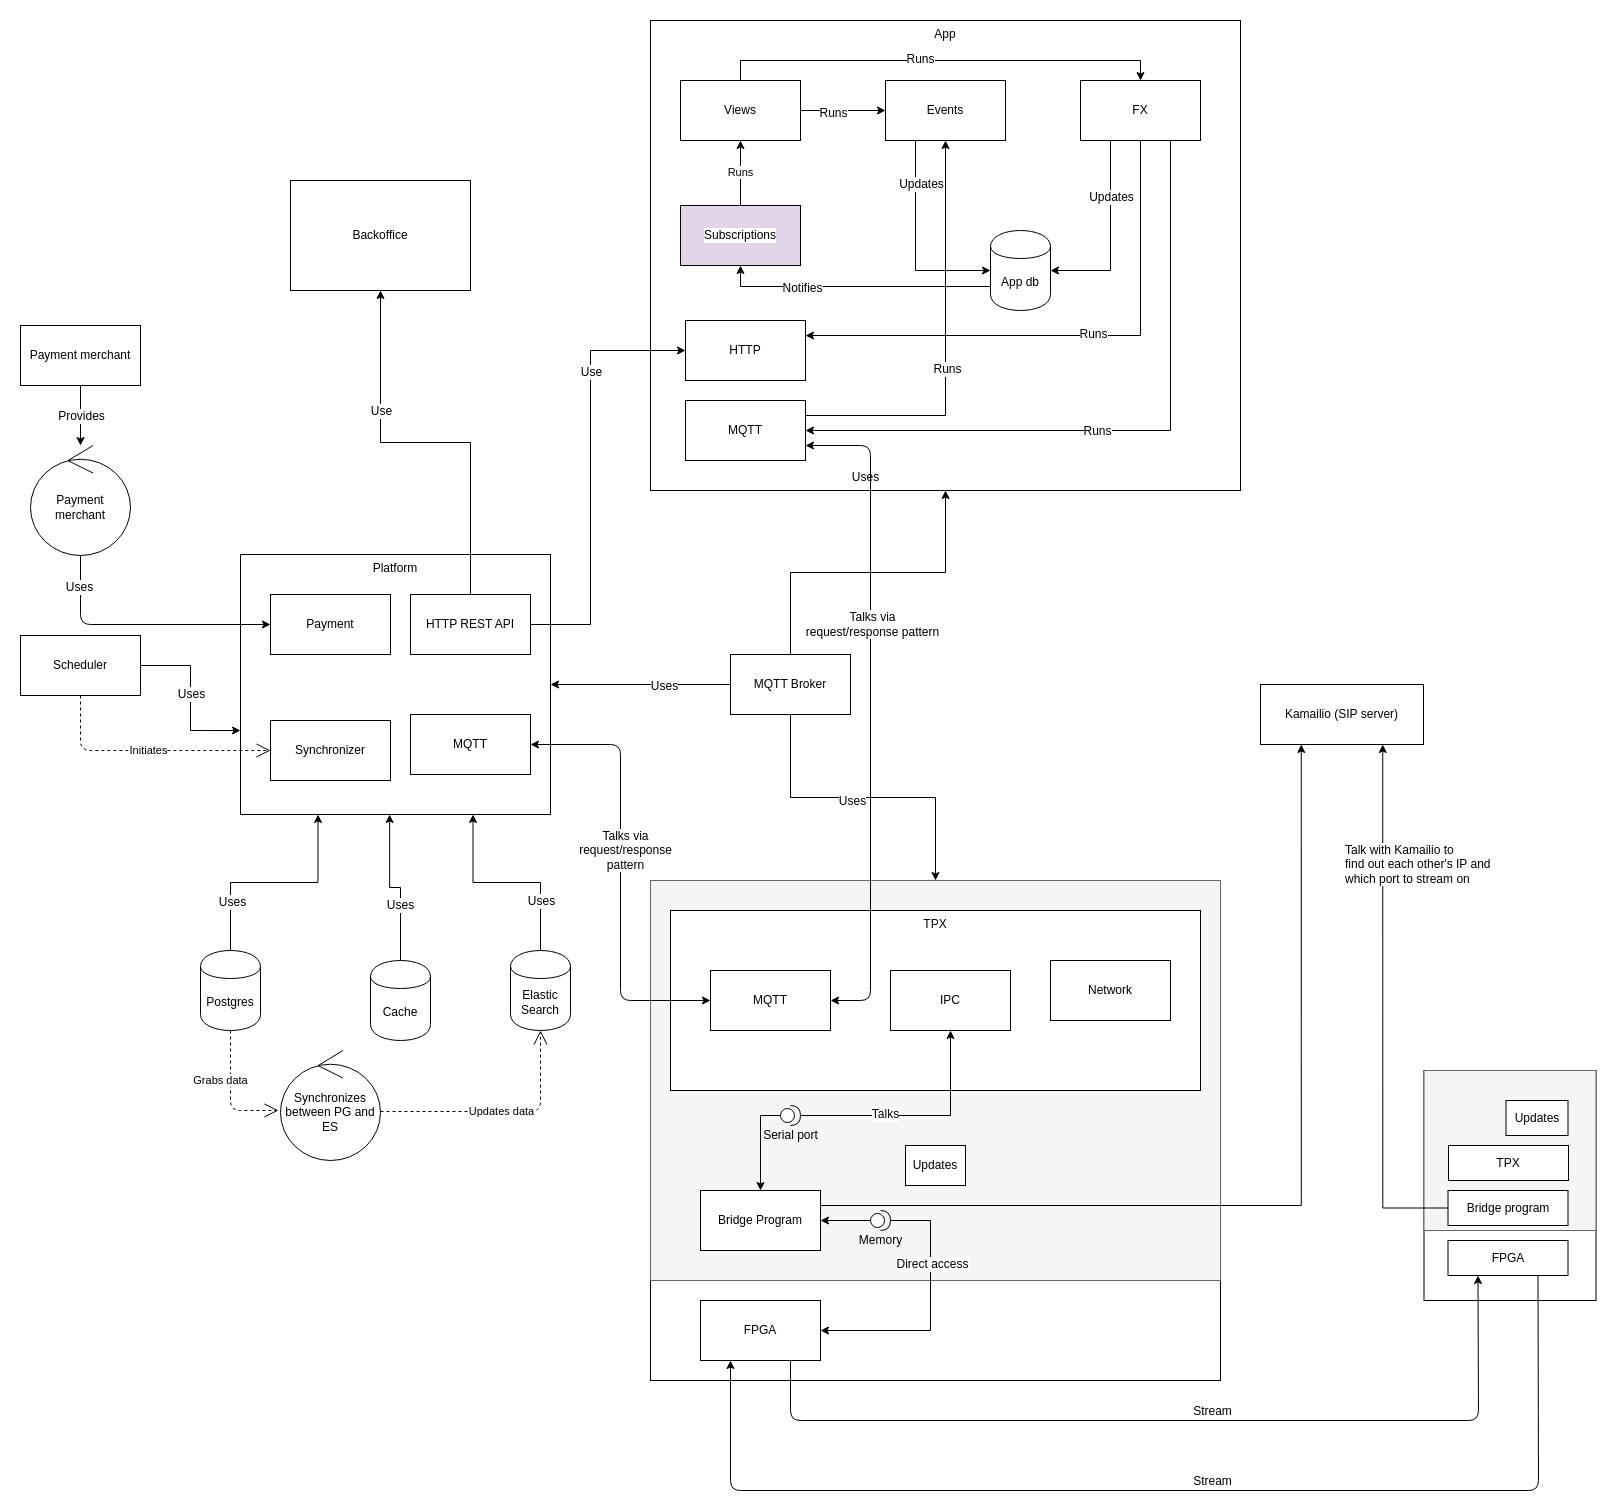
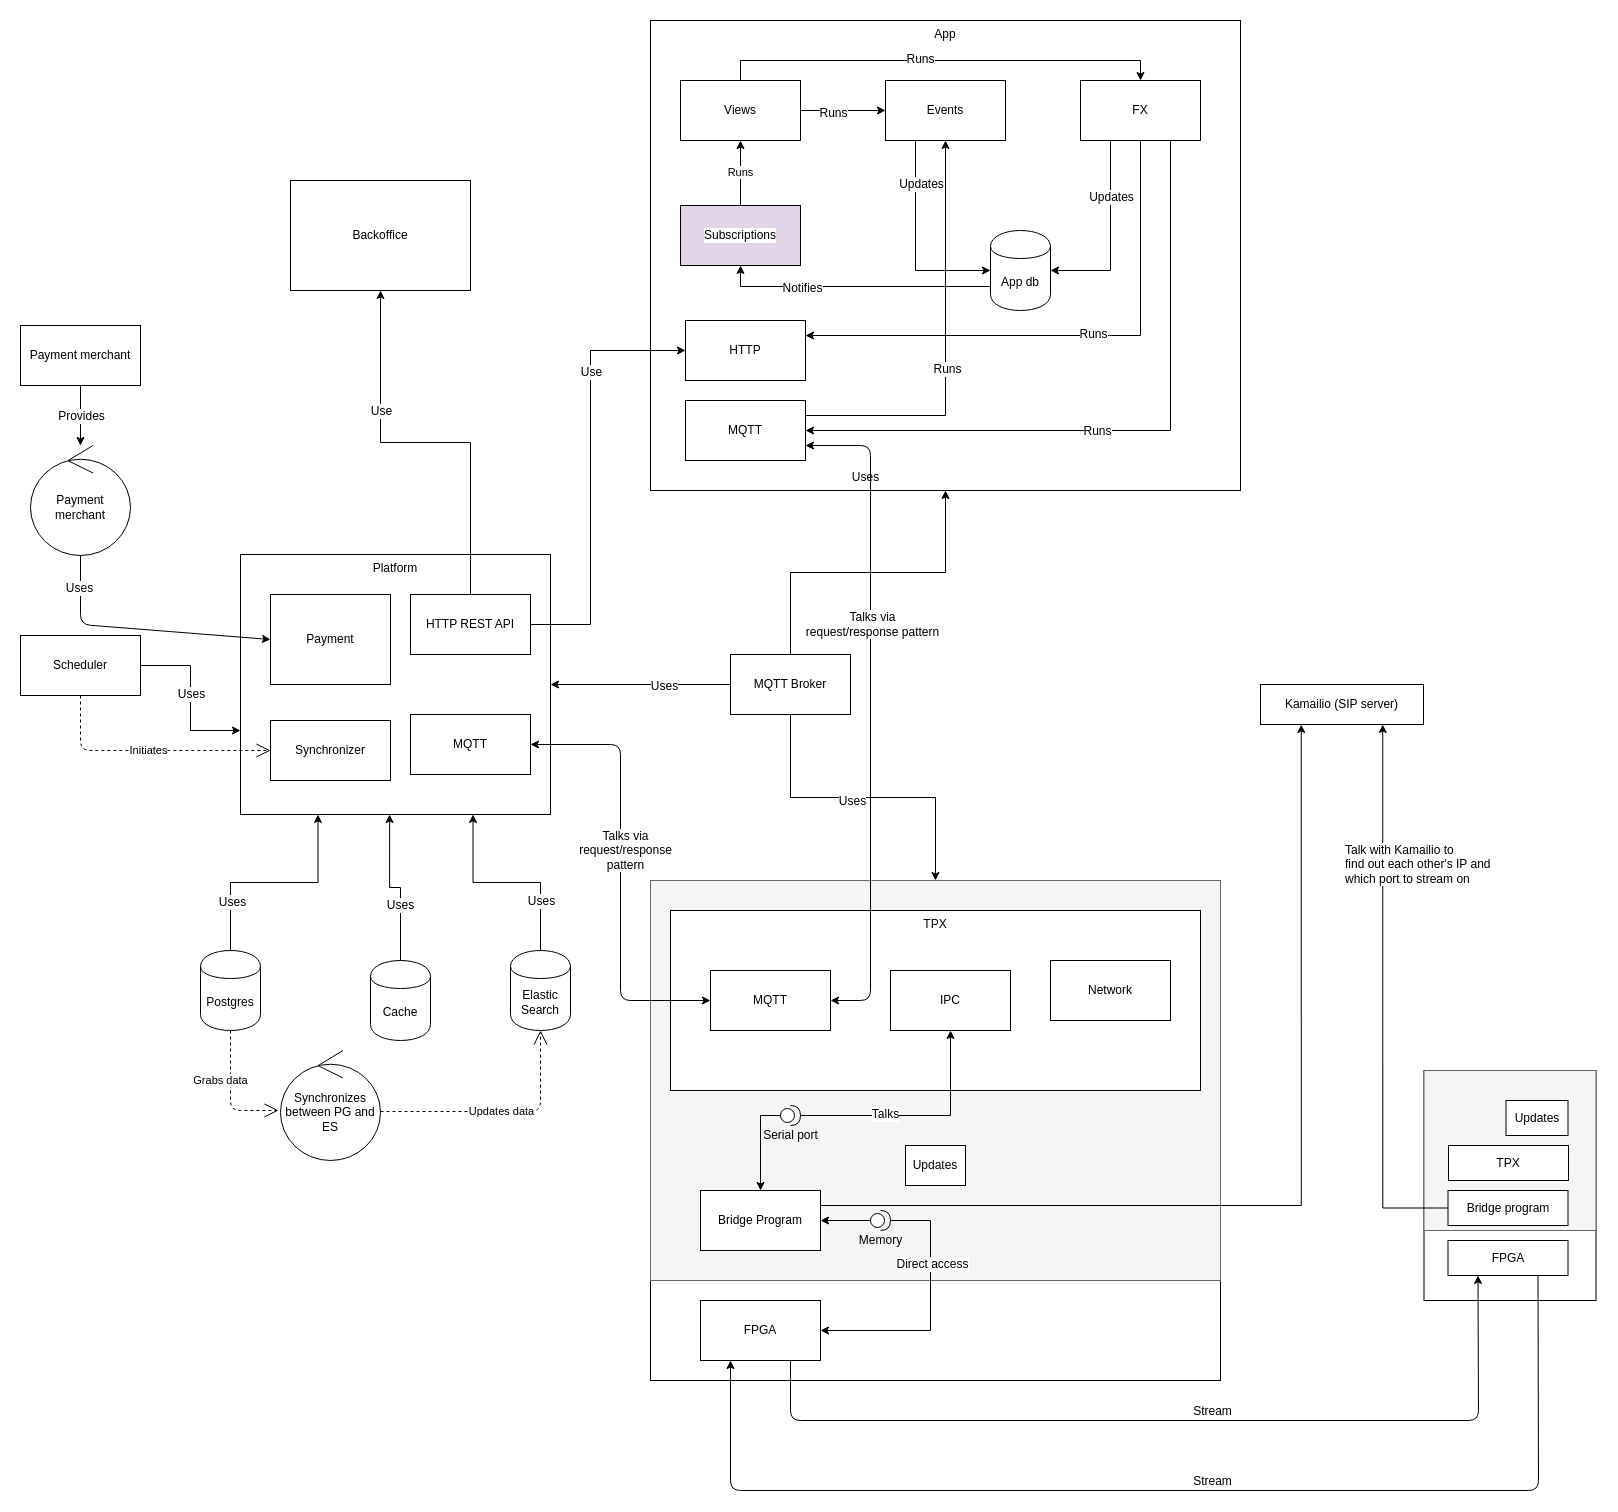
(331, 625) -> (331, 640)
(1342, 715) -> (1342, 705)
